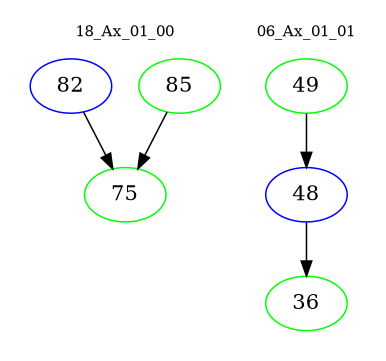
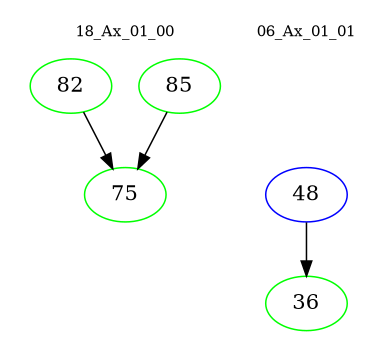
(71, 86) -> (71, 86)
(306, 86) -> none
